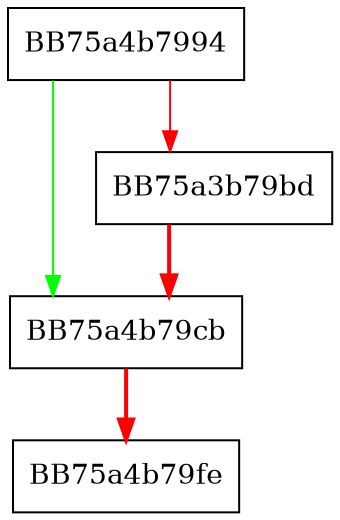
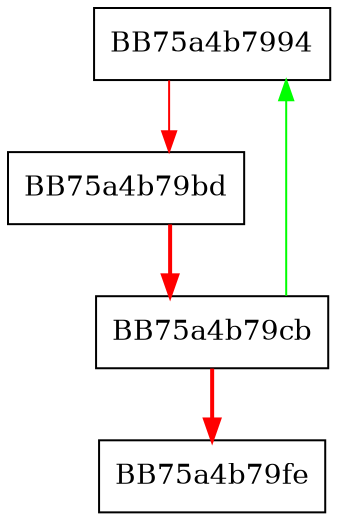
(53, 178) -> (286, 198)
(214, 188) -> (126, 188)
